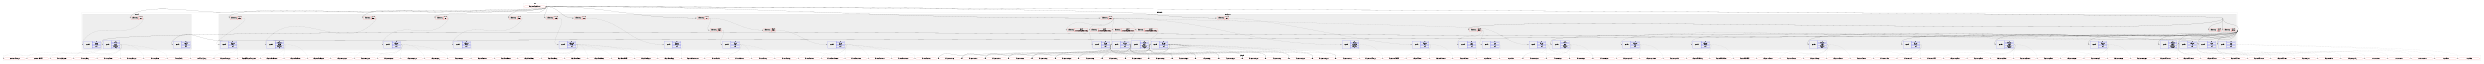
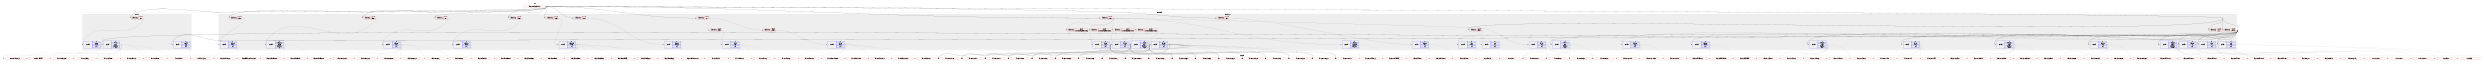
(1207, 59) -> (1207, 59)
